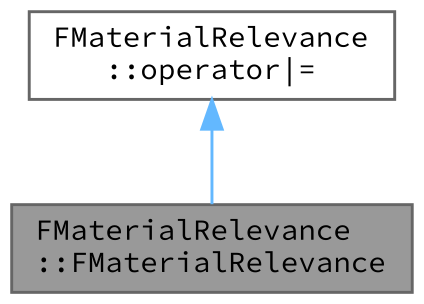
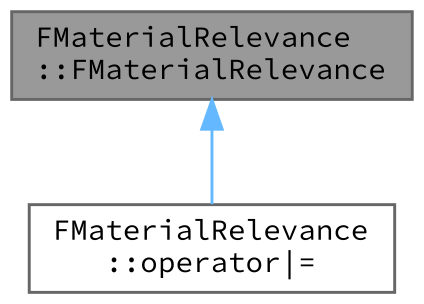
(212, 167) -> (212, 167)
